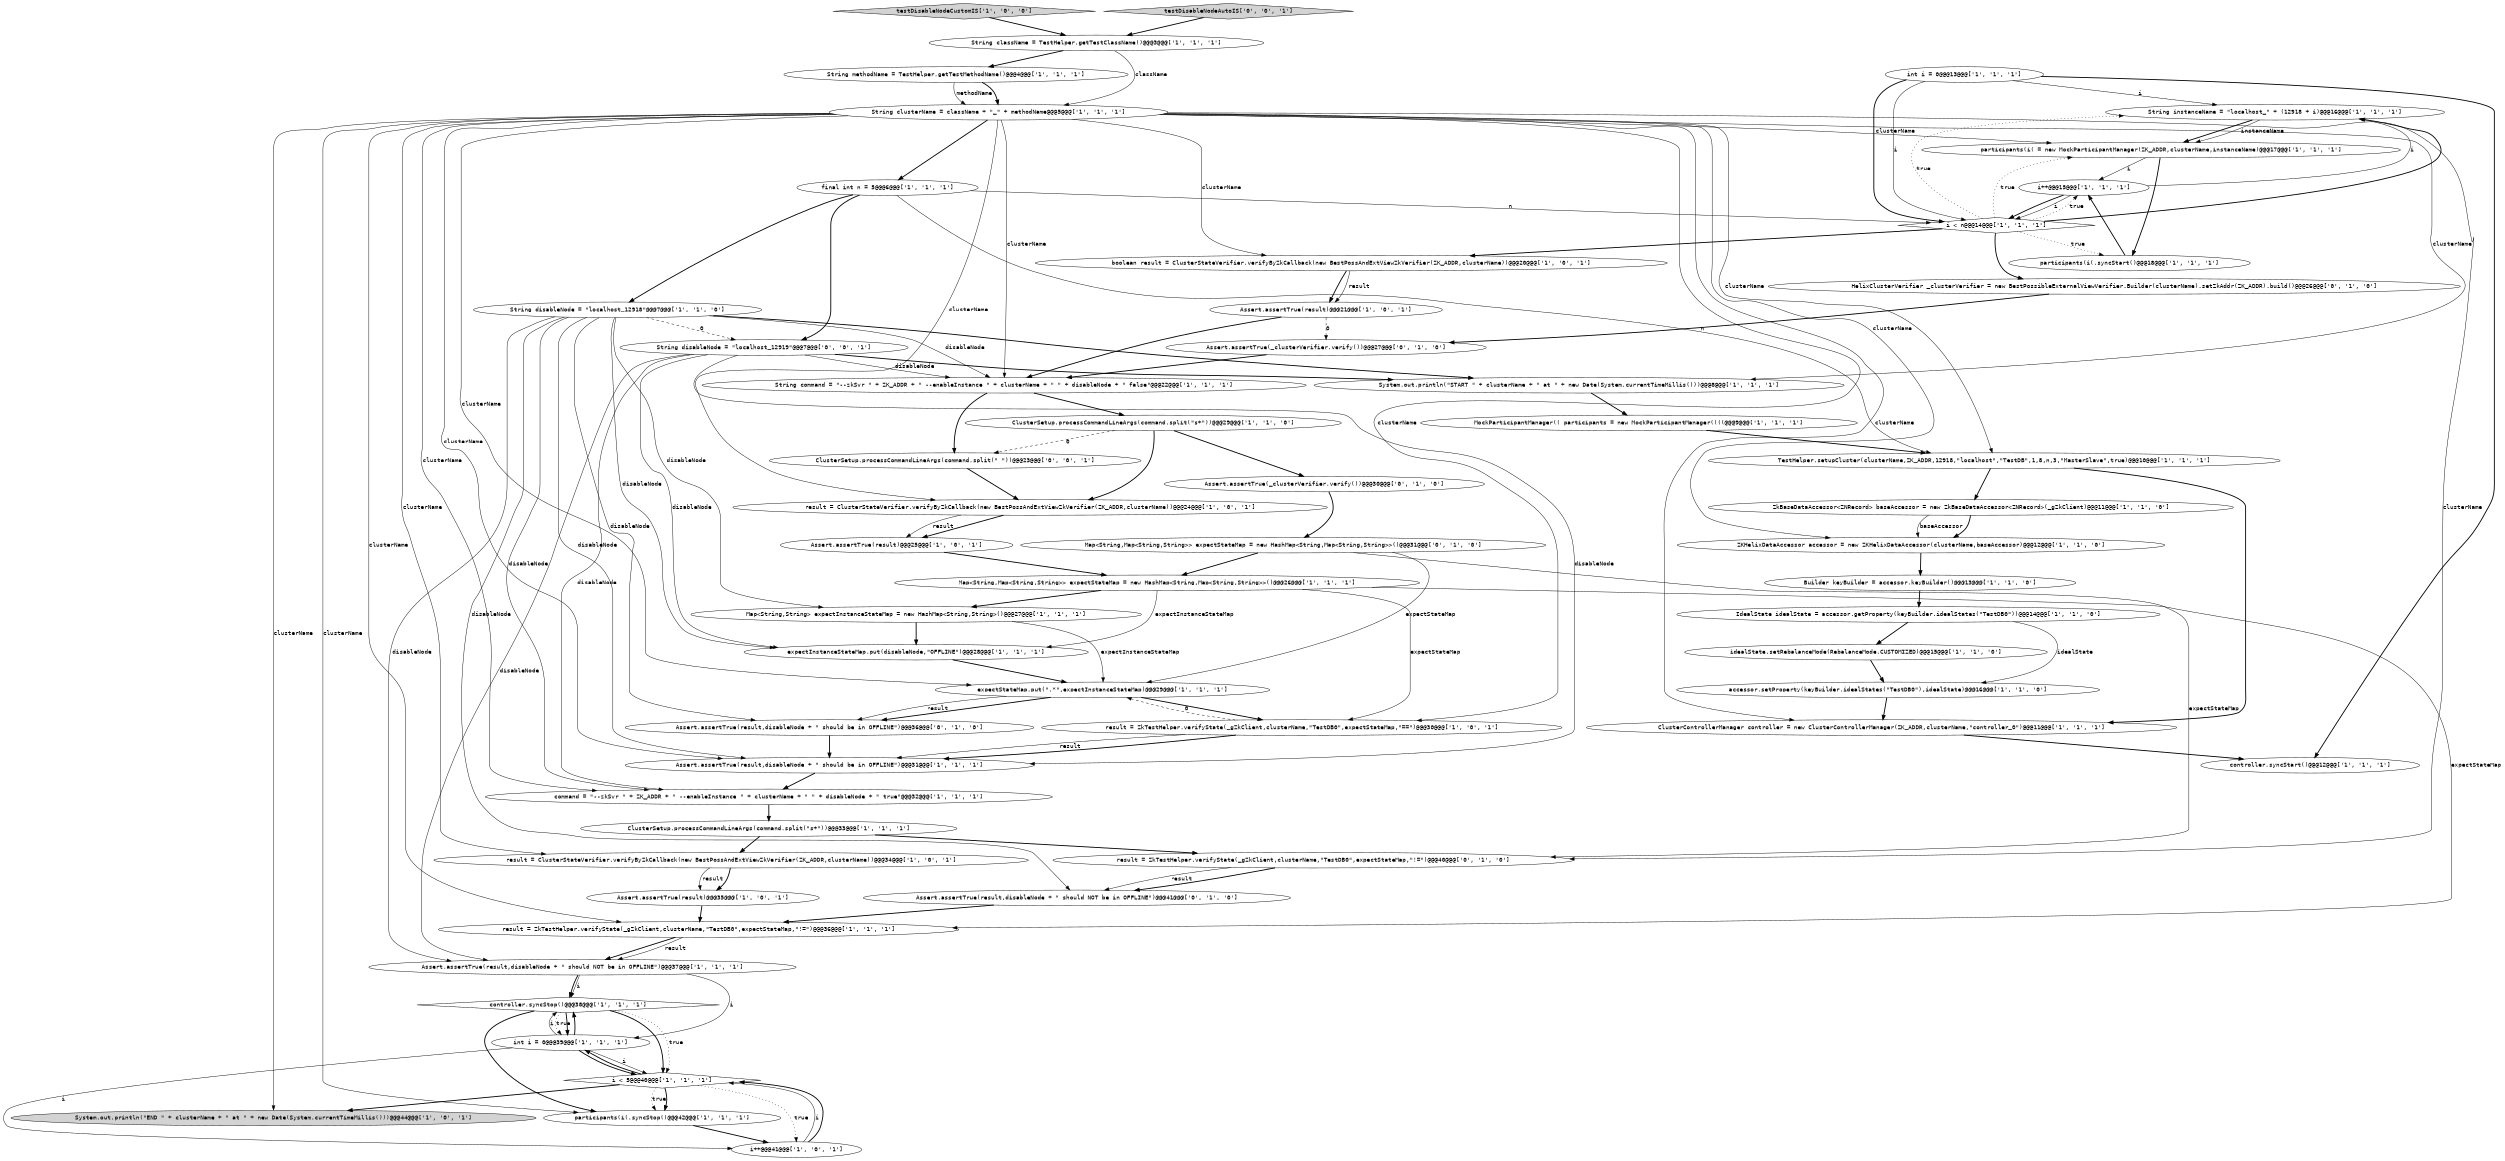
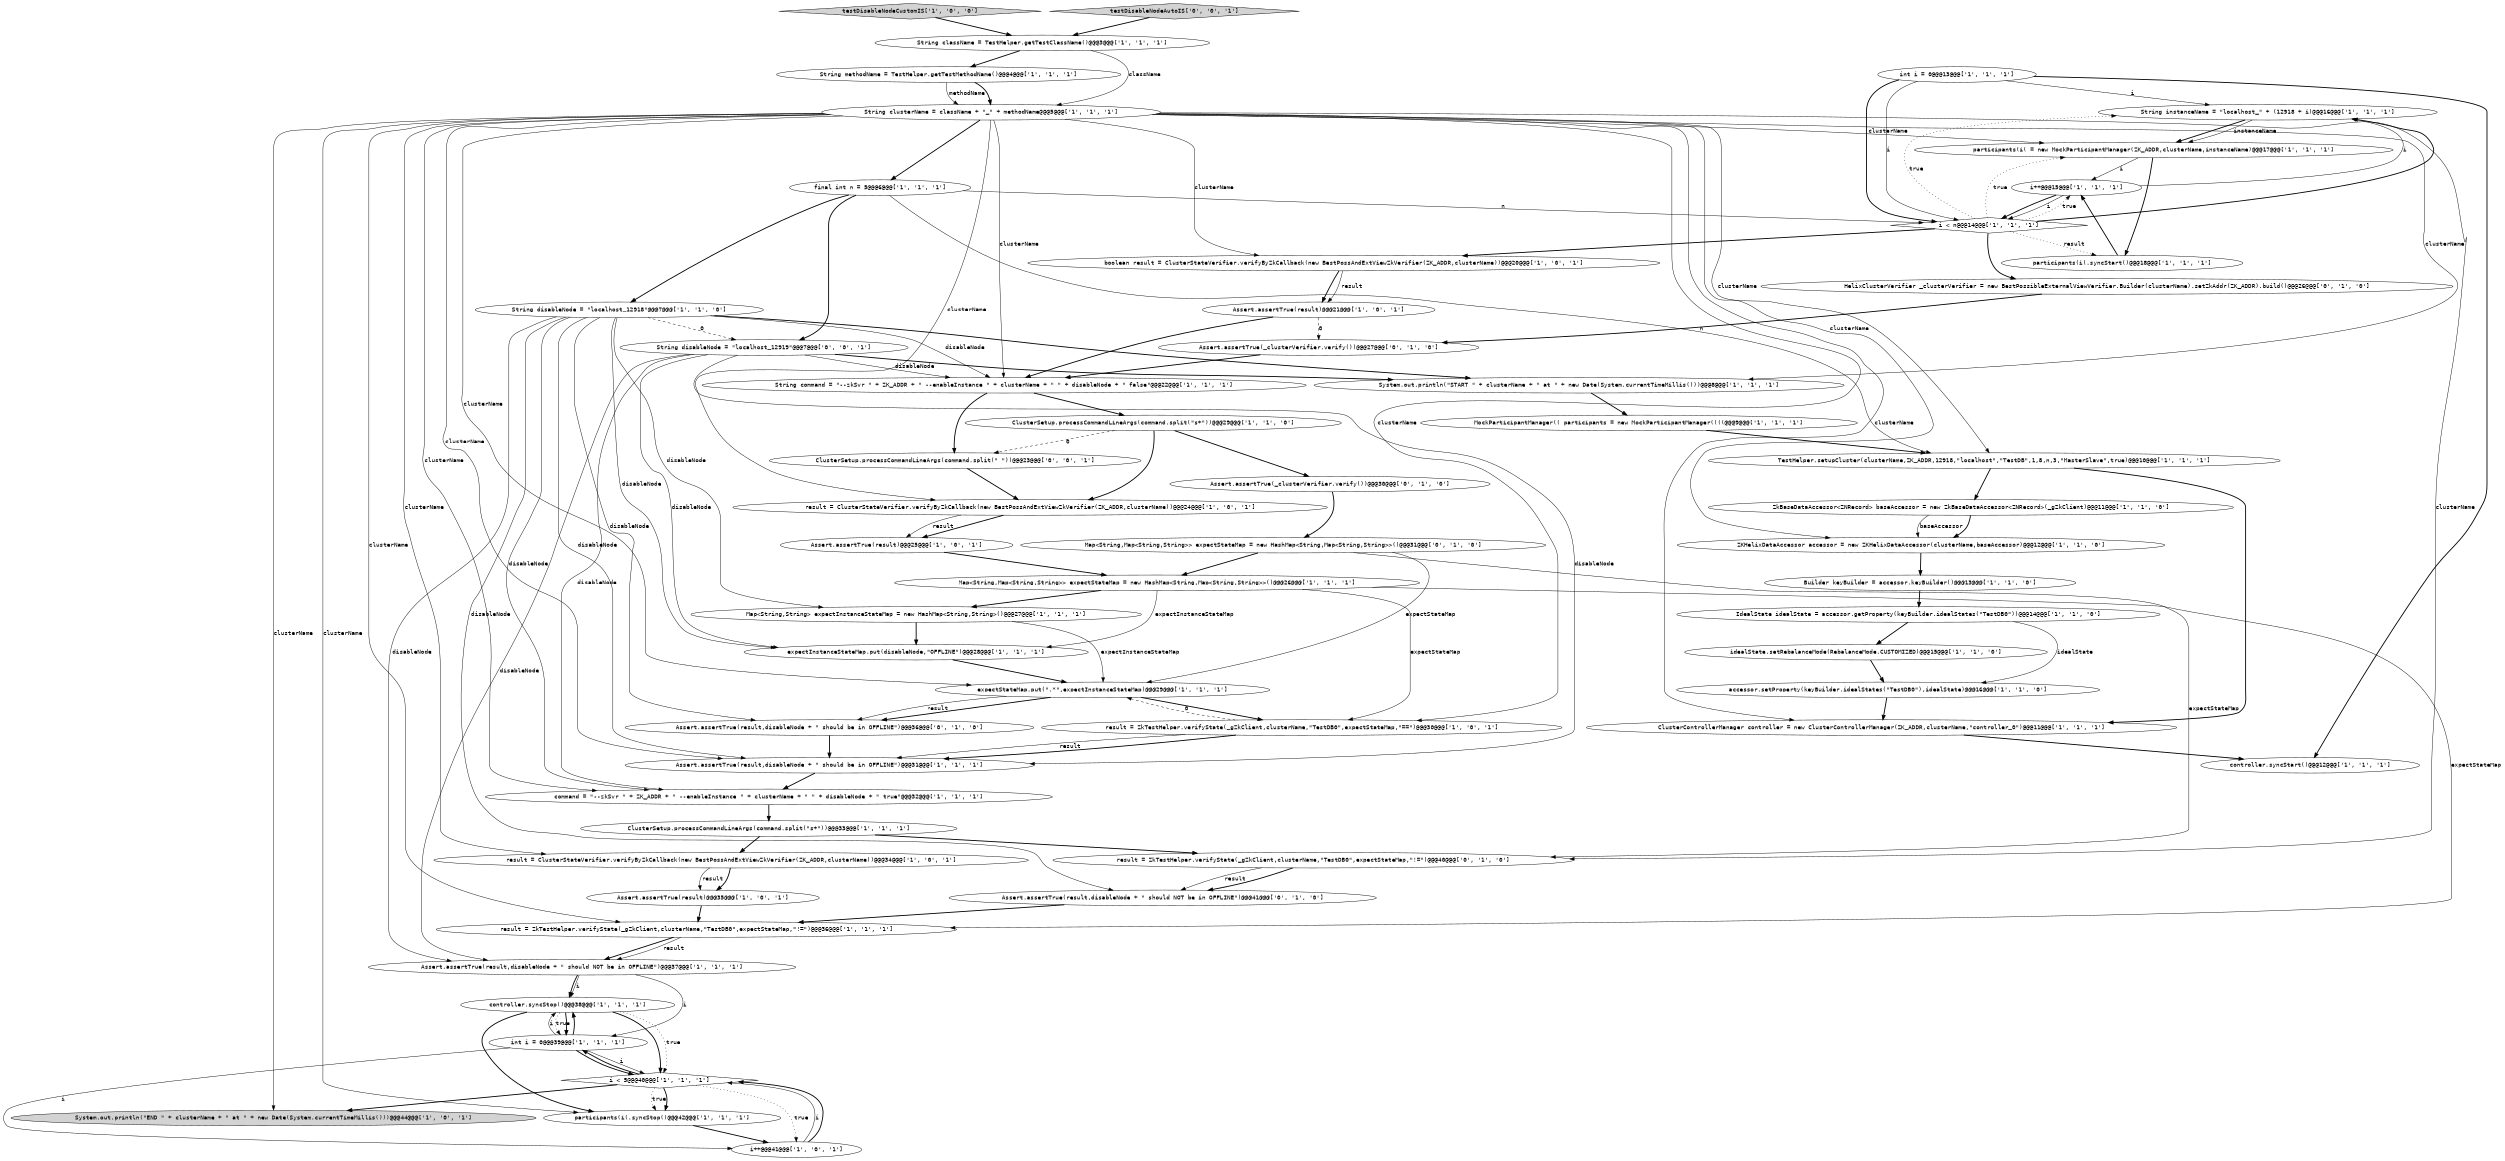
(2078, 244) -> (2074, 244)
(568, 1005) -> (568, 1005)
